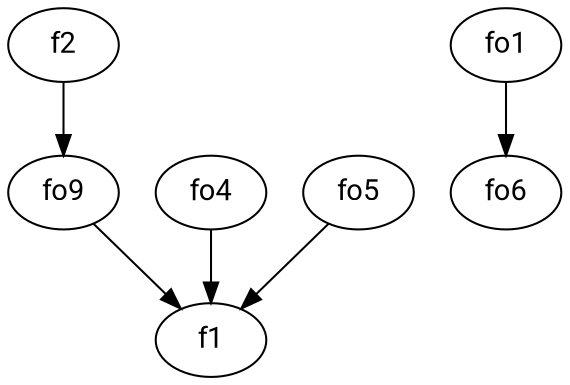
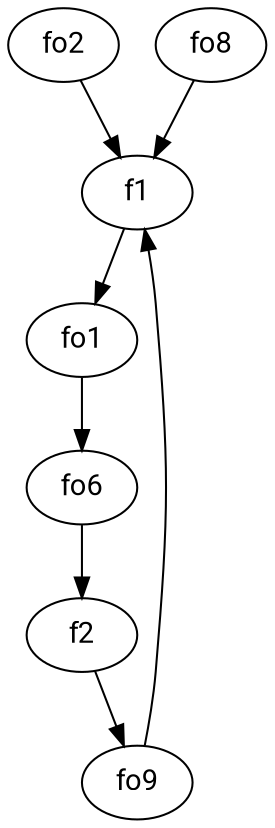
(211, 193) -> (64, 45)
(359, 193) -> (211, 45)
none -> (113, 256)
none -> (82, 551)
